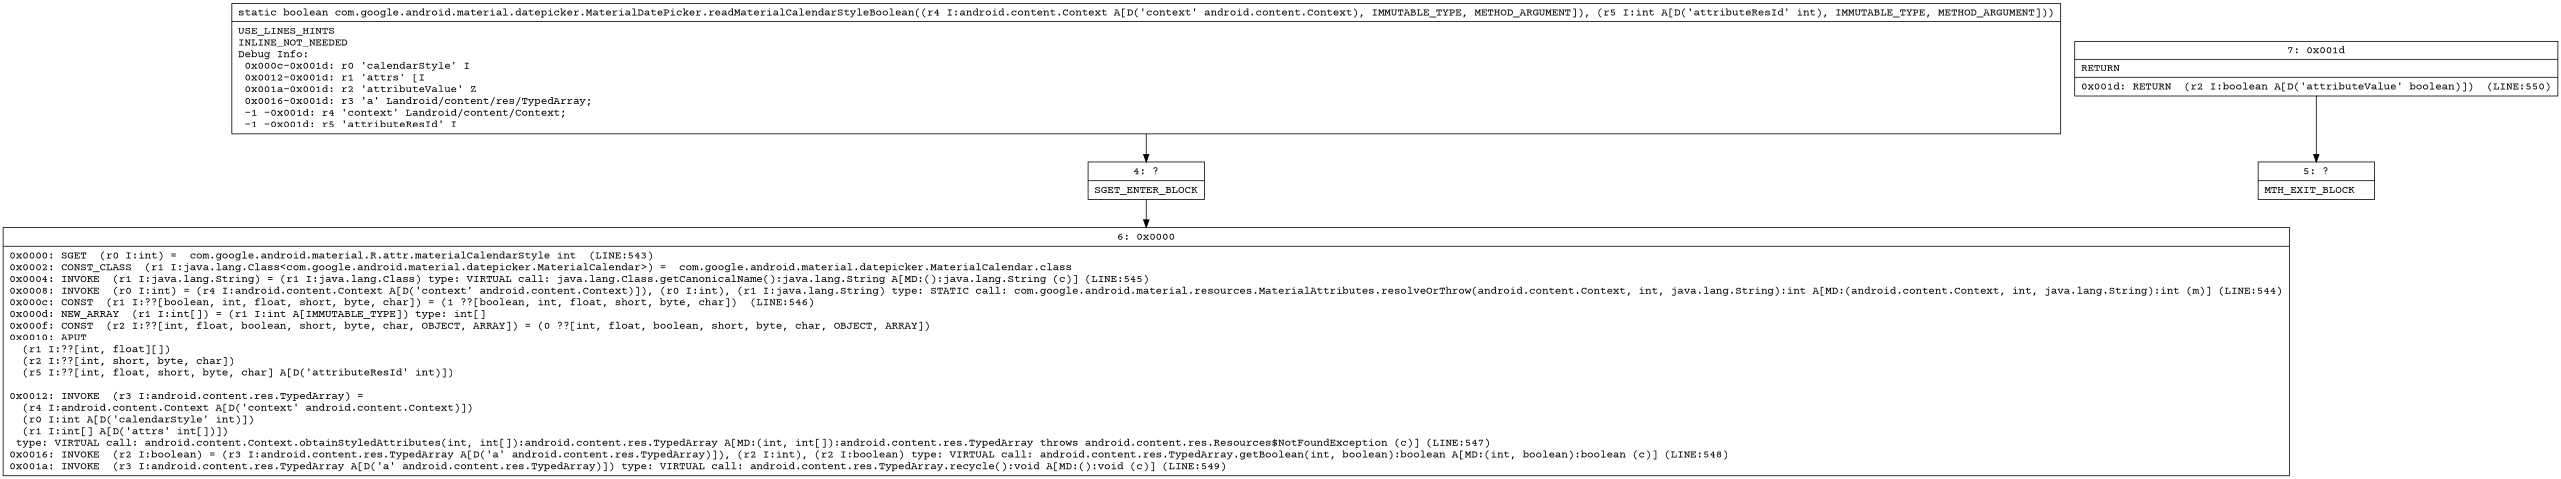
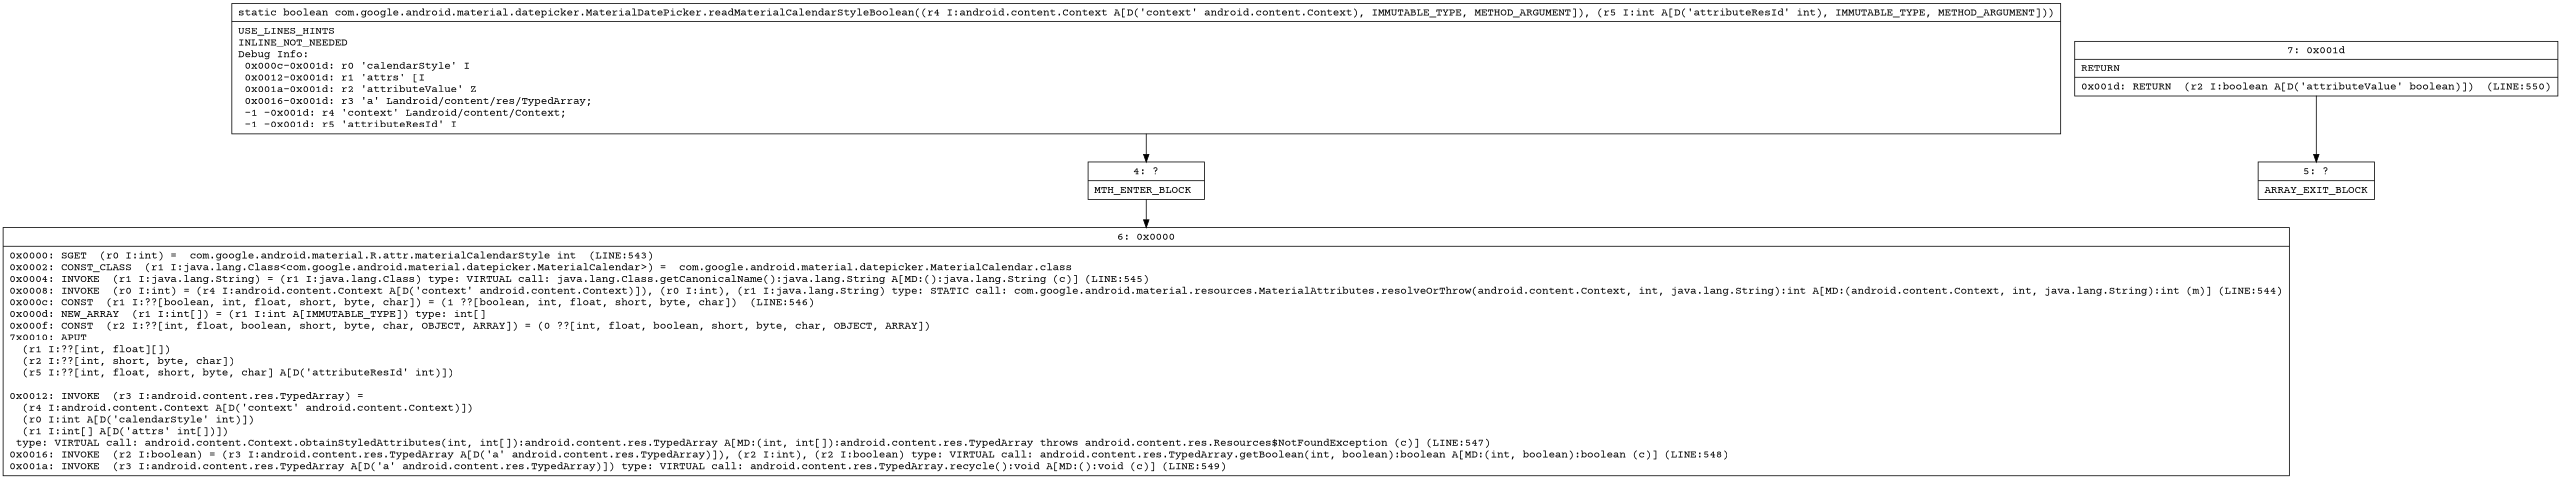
(1146, 190) -> (1143, 190)
(2310, 190) -> (2316, 190)
(55, 337) -> (55, 337)
